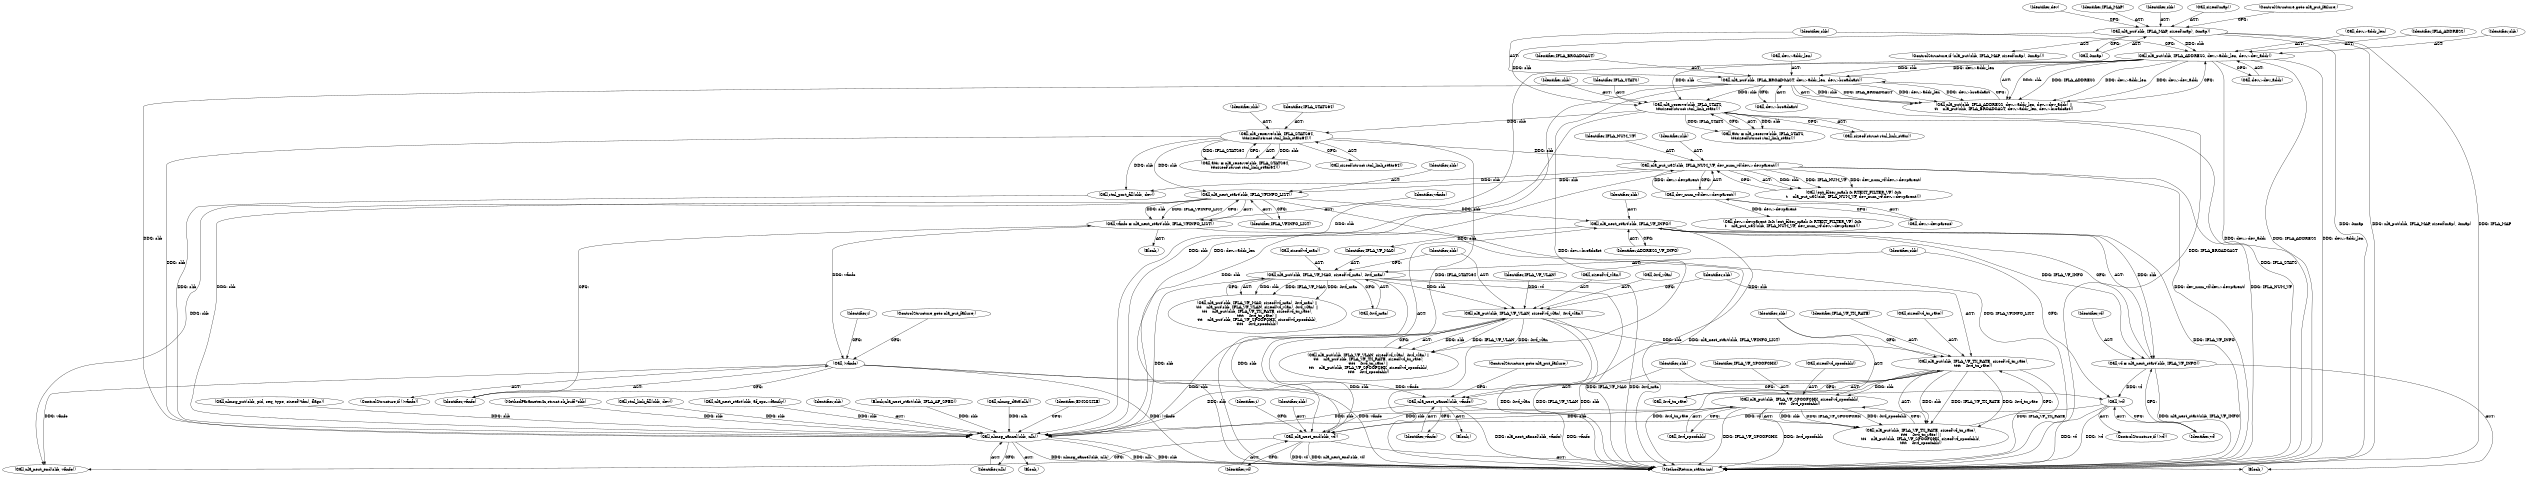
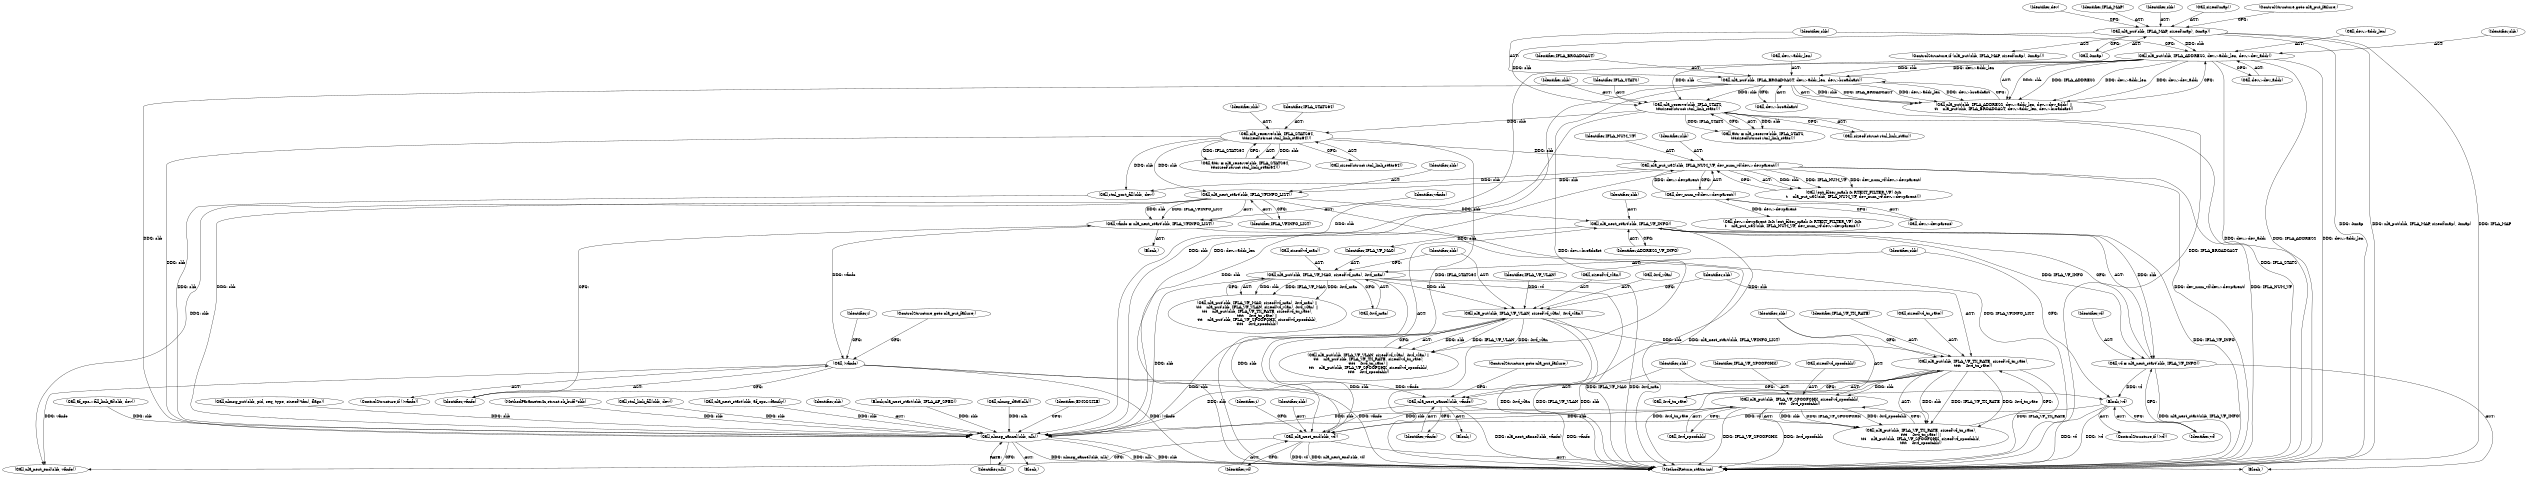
(2438, 32) -> none
(1218, 214) -> none
none -> (101, 402)
(2117, 402) -> (2117, 402)
(996, 458) -> (996, 458)
